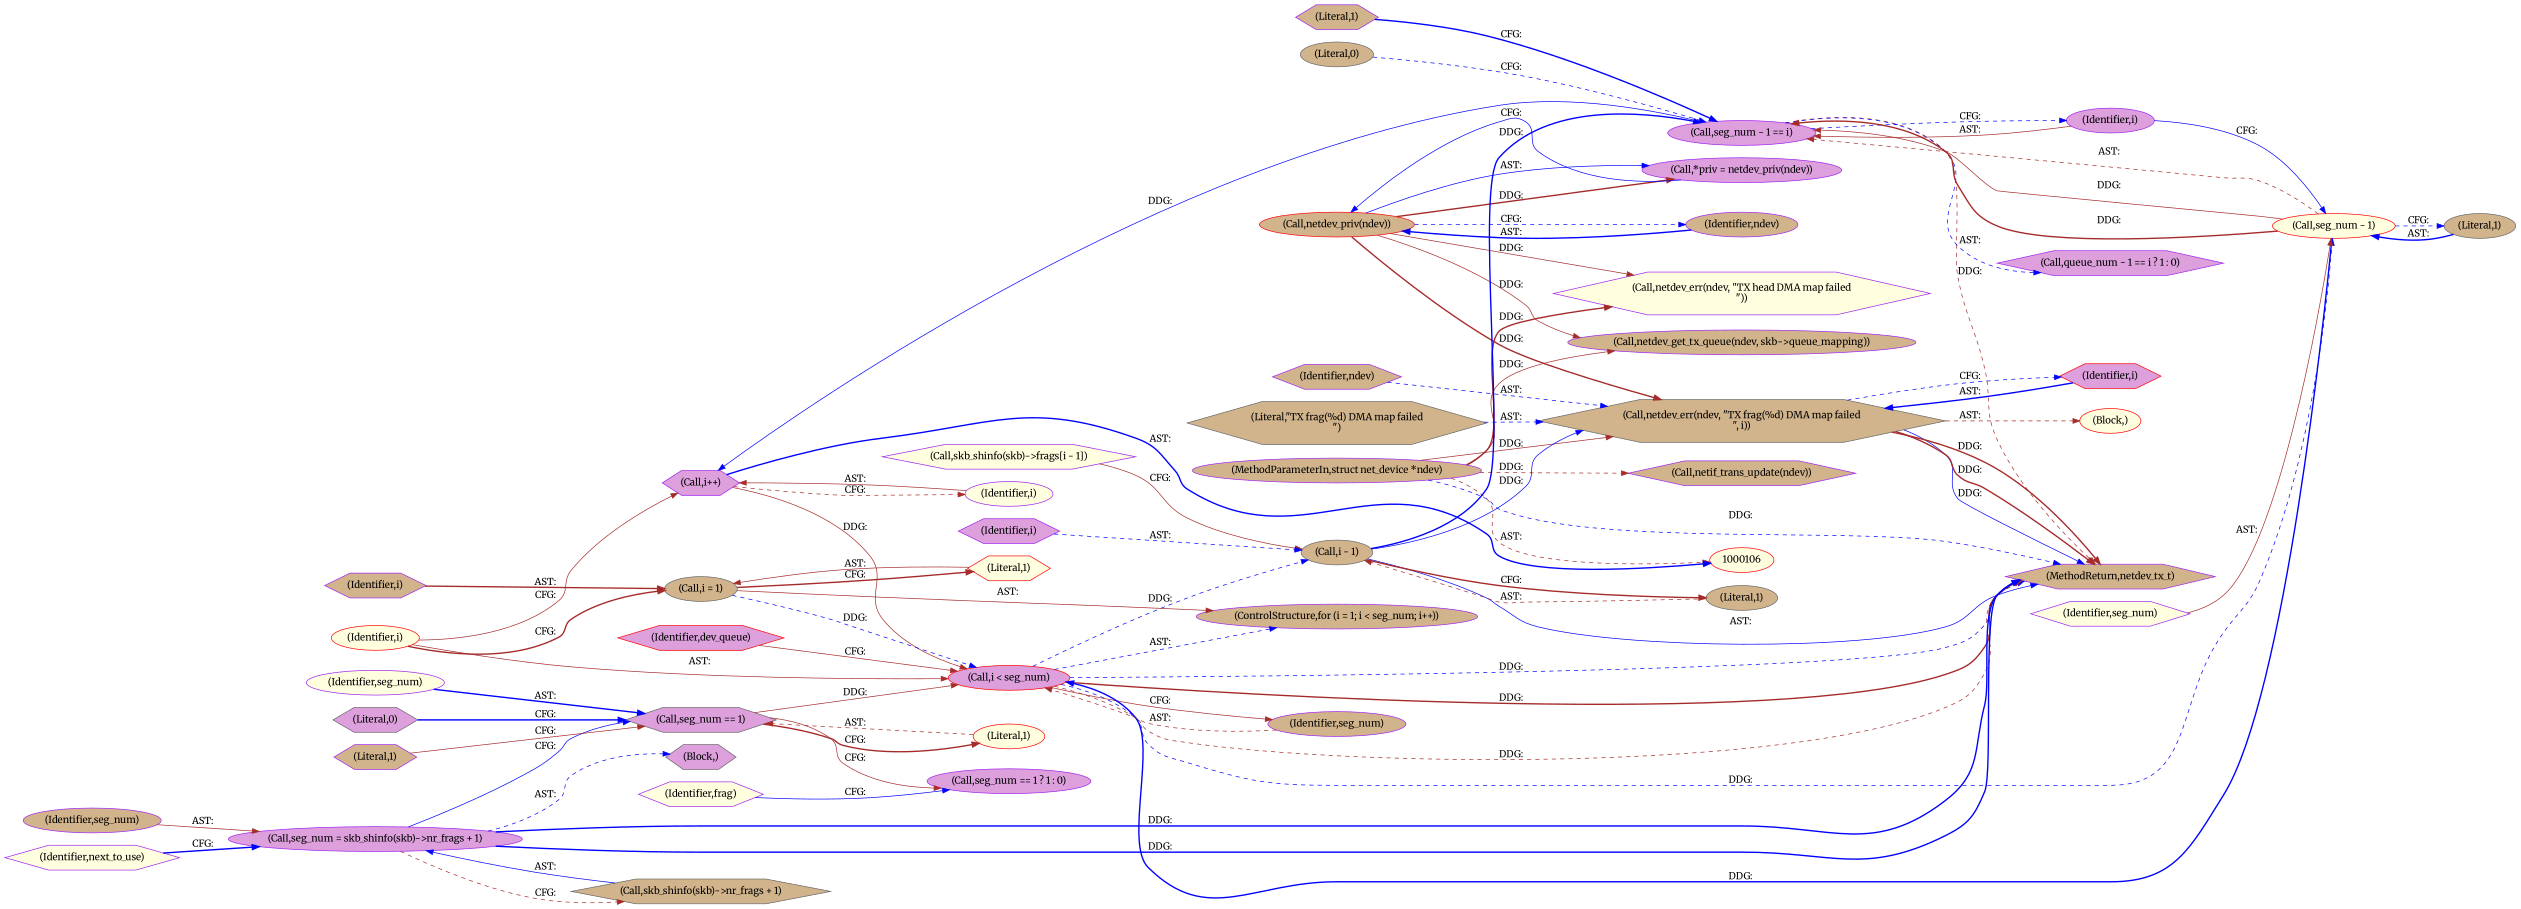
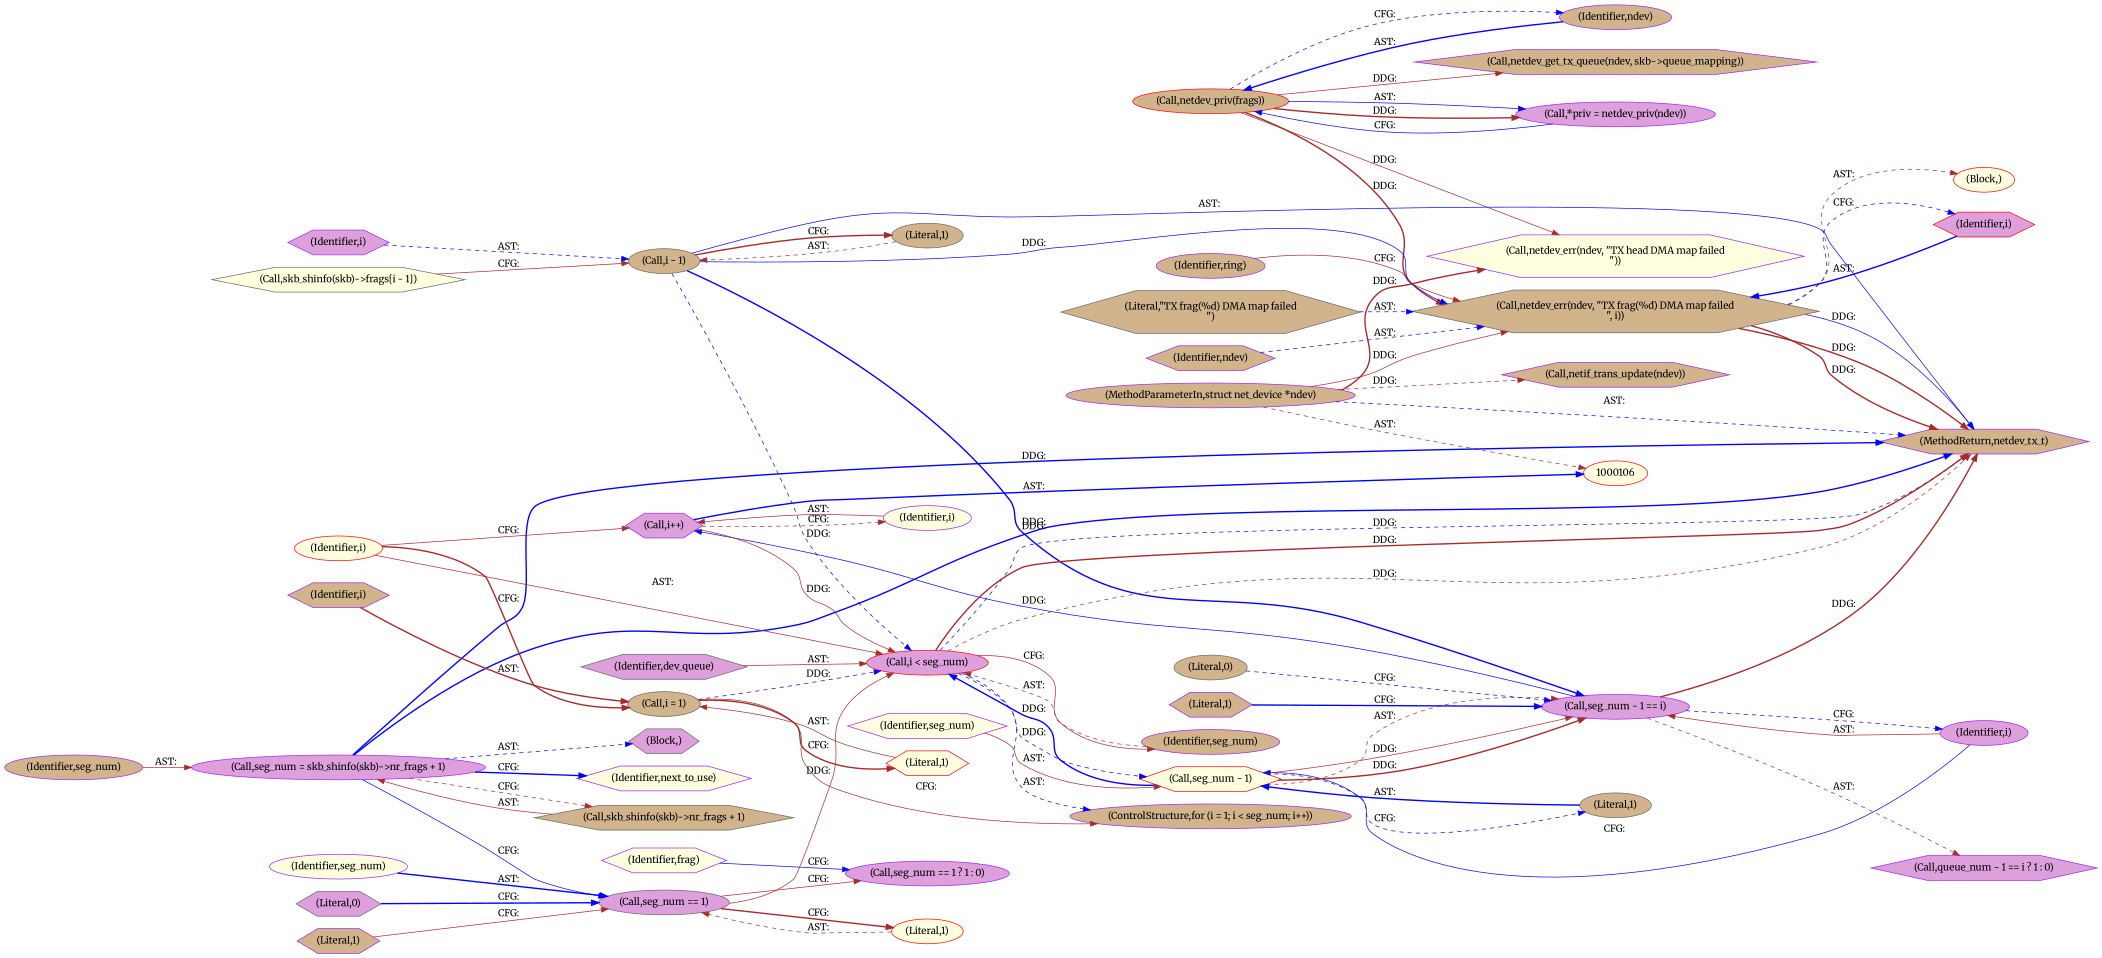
(1951, 200) -> (1803, 780)
(1337, 225) -> (1211, 101)
(2334, 226) -> (1211, 779)
none -> (1211, 266)
(1960, 289) -> (1847, 618)
(1742, 342) -> (1616, 62)
(1506, 378) -> none
(1009, 457) -> (338, 280)
(1742, 516) -> (1616, 401)
(1009, 592) -> (927, 787)
(1171, 604) -> (776, 470)
(701, 638) -> (664, 667)
(856, 652) -> (820, 660)
(701, 720) -> (664, 902)
(208, 850) -> (527, 774)
(524, 870) -> (468, 803)
